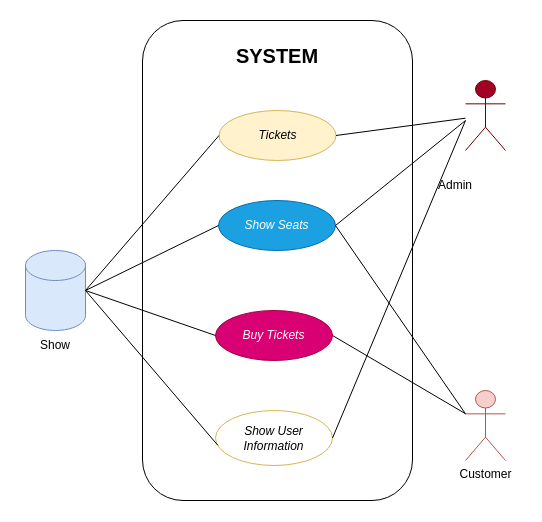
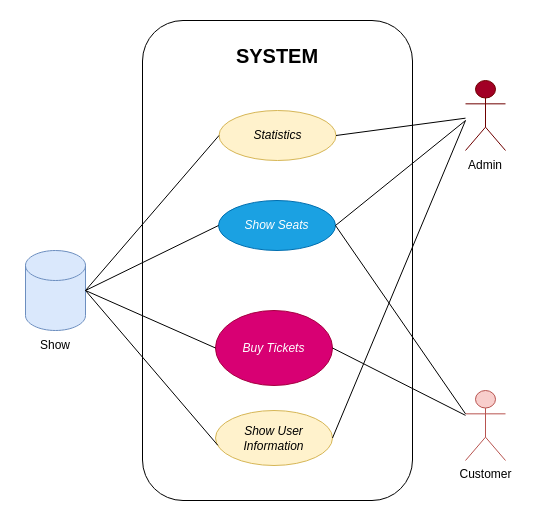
(278, 136) -> (278, 136)
(456, 186) -> (486, 166)
(274, 336) -> (274, 348)
(274, 438) -> (274, 438)
